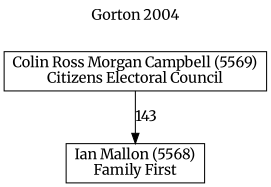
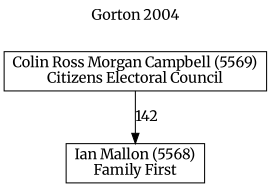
(147, 117) -> (147, 117)
